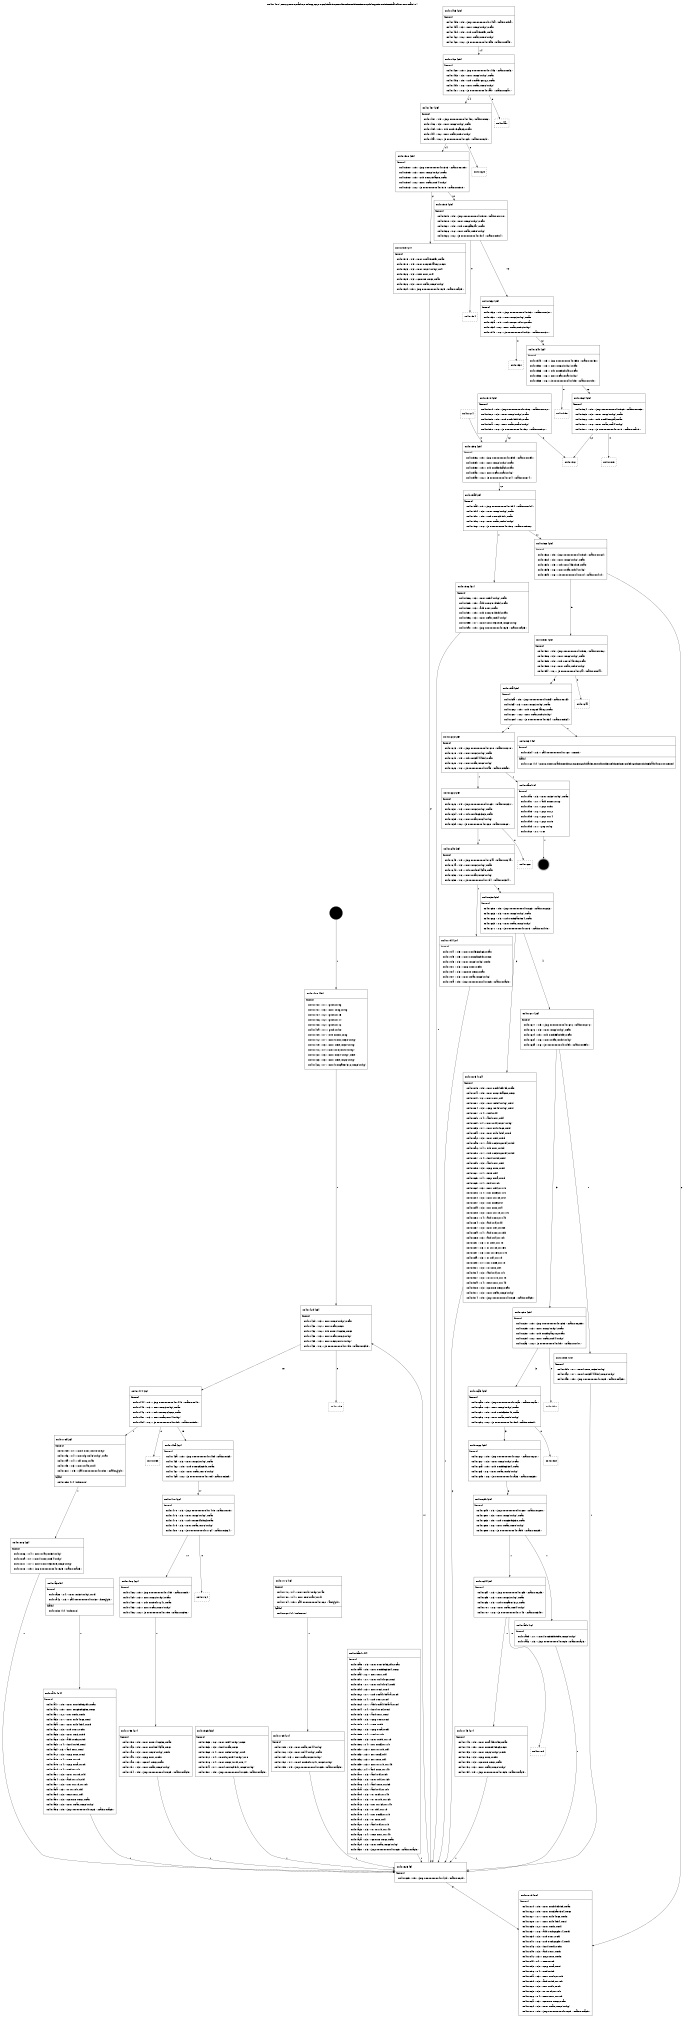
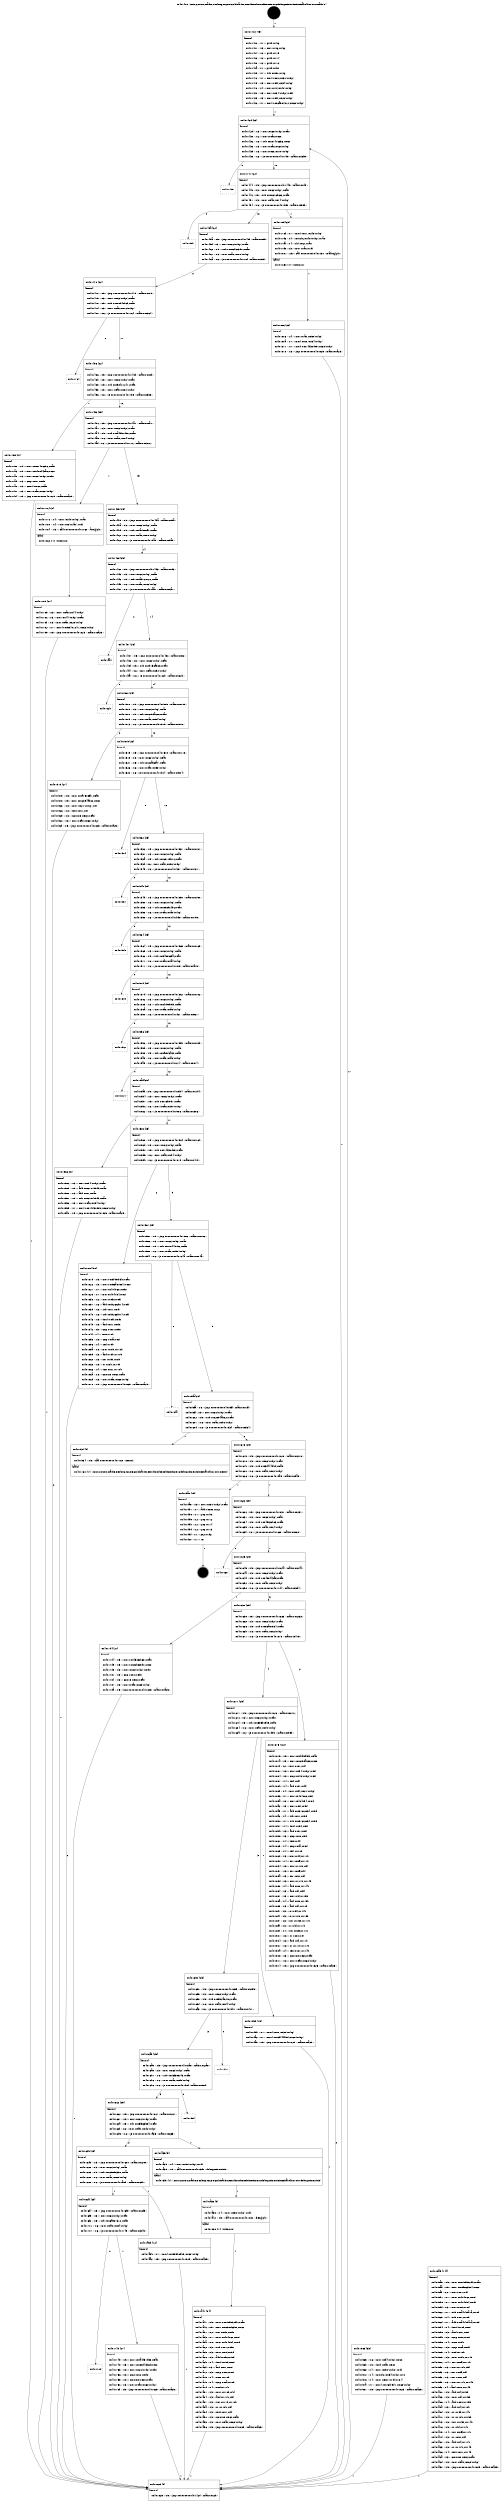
none -> (120, 428)
(474, 430) -> (128, 1078)
(584, 445) -> (167, 974)
(482, 1906) -> (66, 1969)
none -> (237, 2167)
